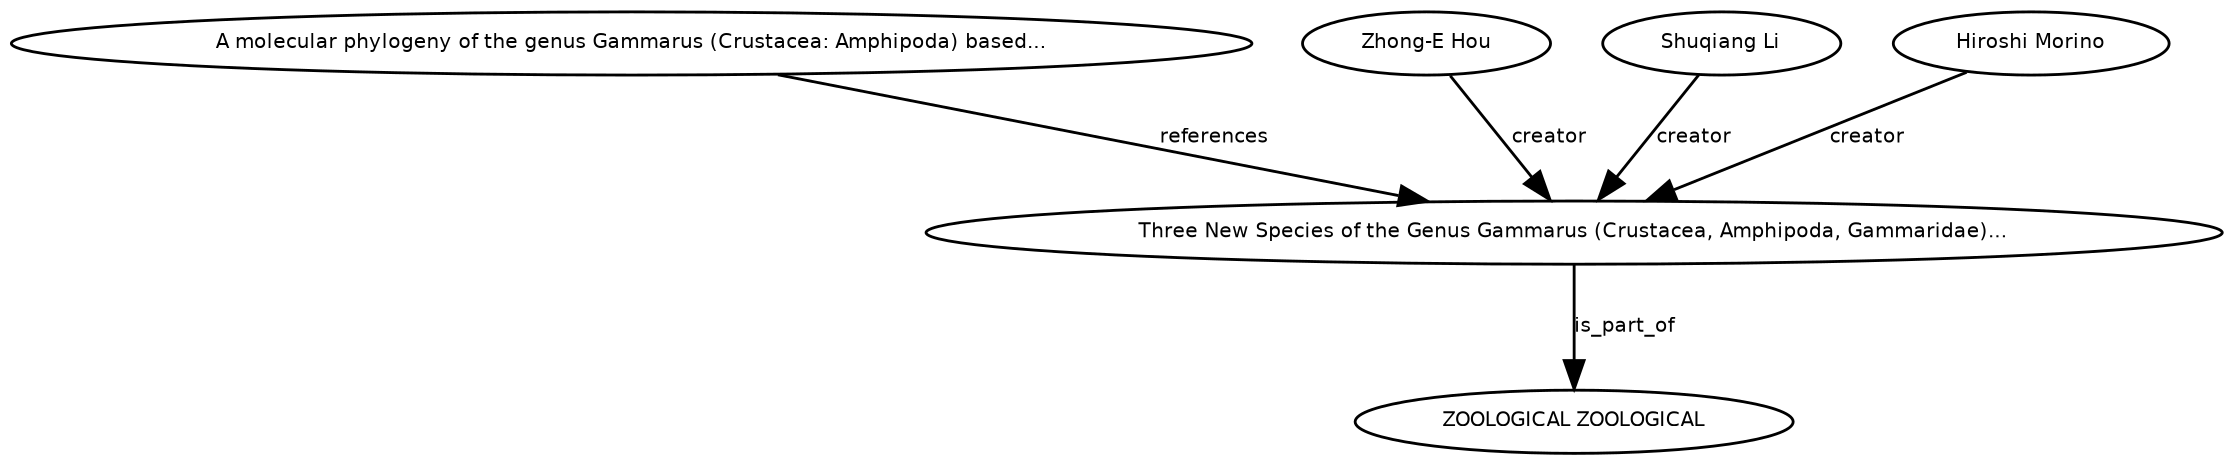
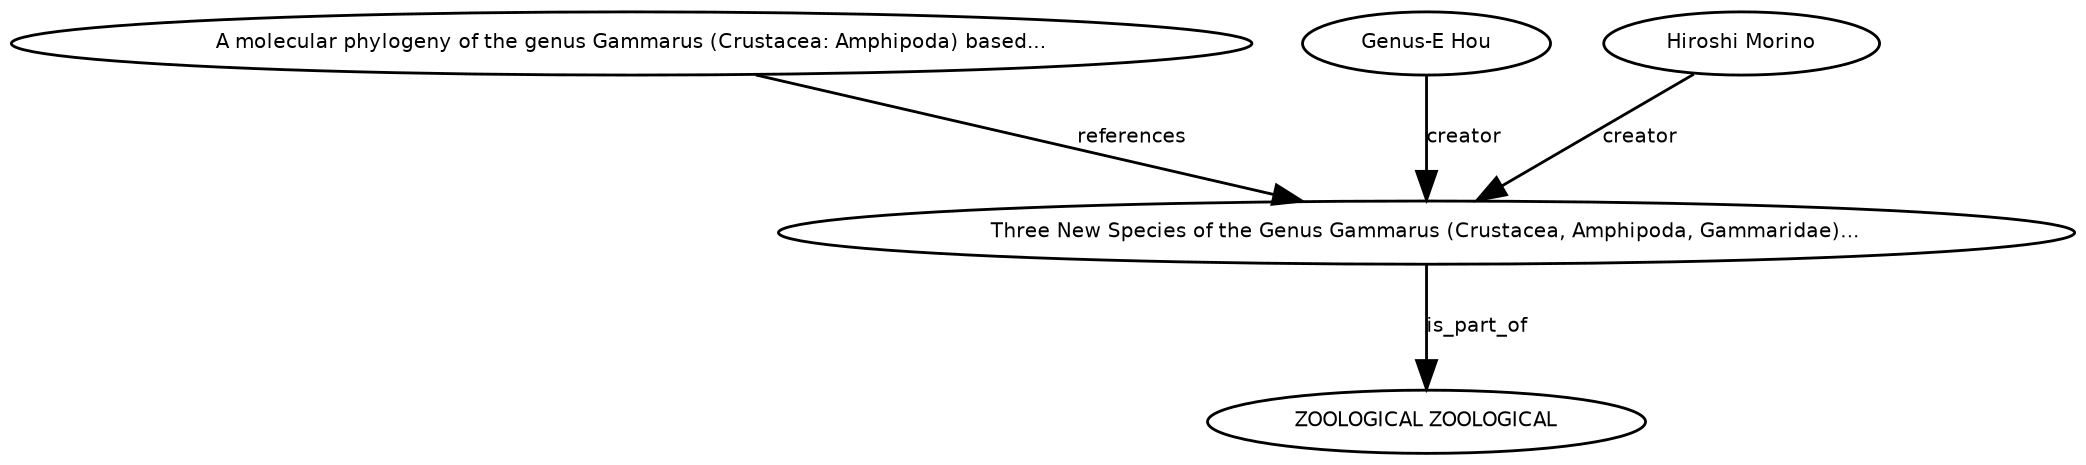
(1427, 43) -> (1427, 43)
(1722, 43) -> none
